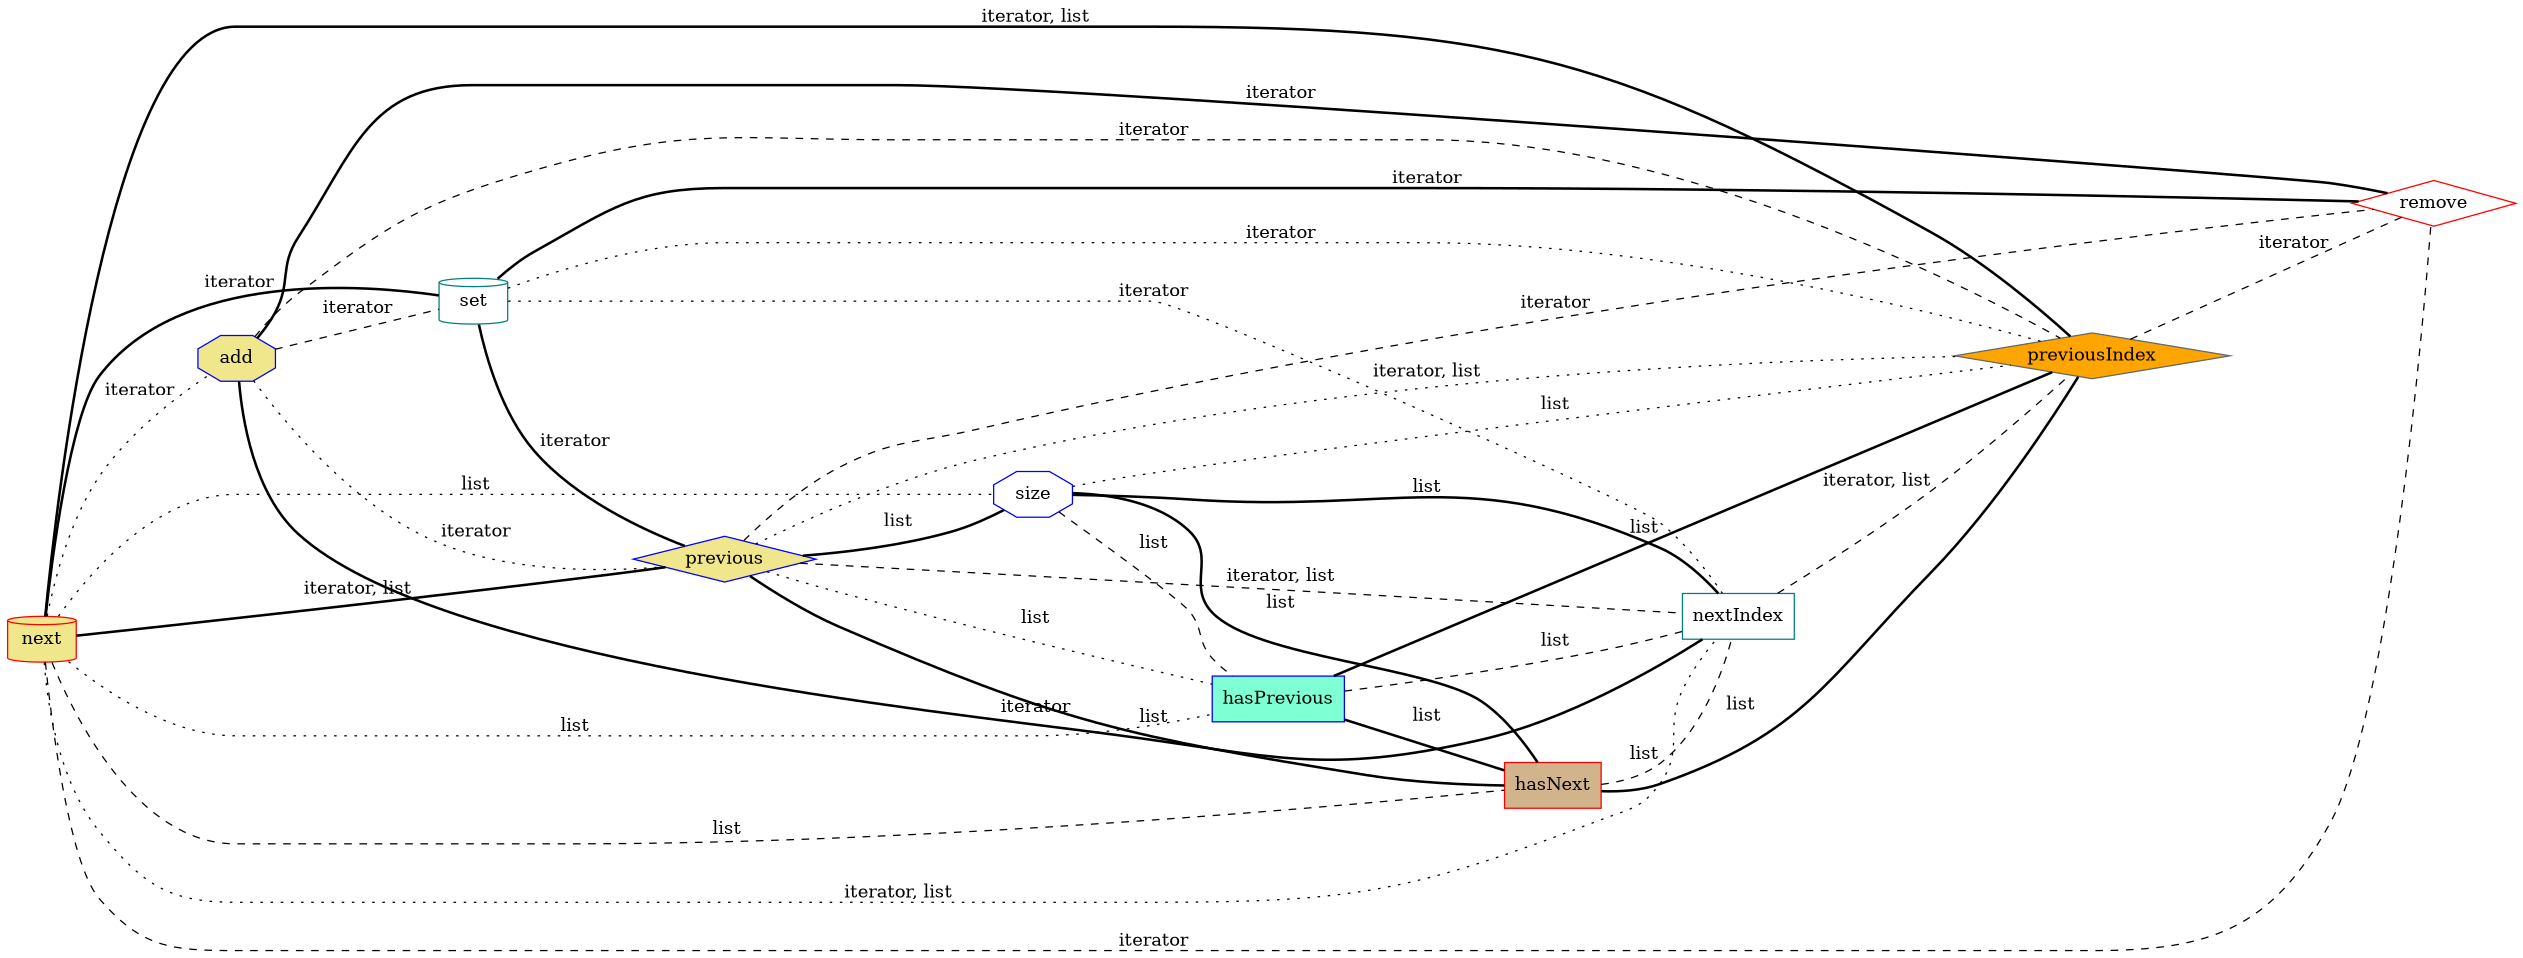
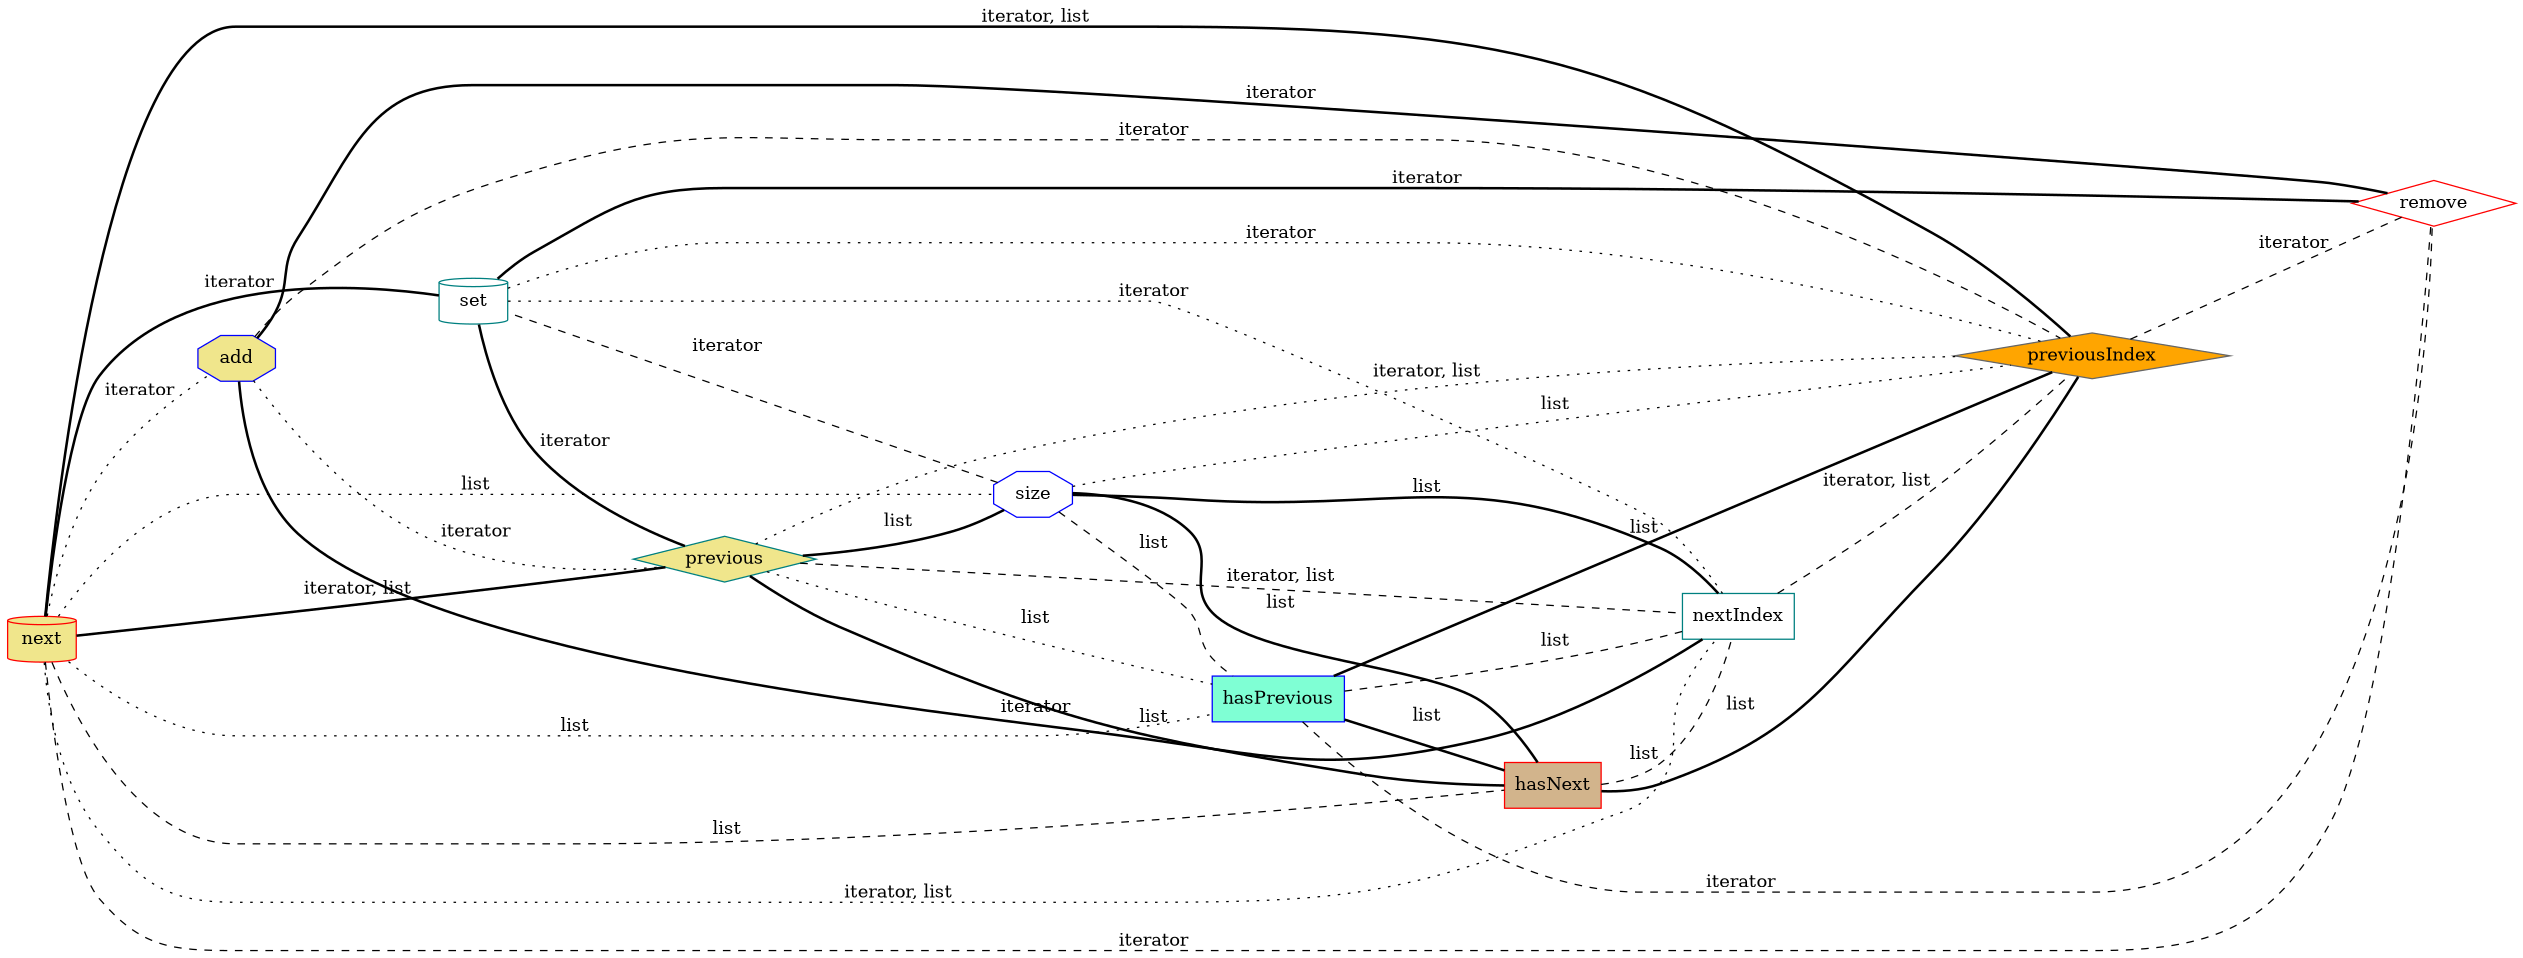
(1542, 321) -> (2081, 892)
(357, 329) -> (753, 398)
(725, 559) -> (725, 559)
